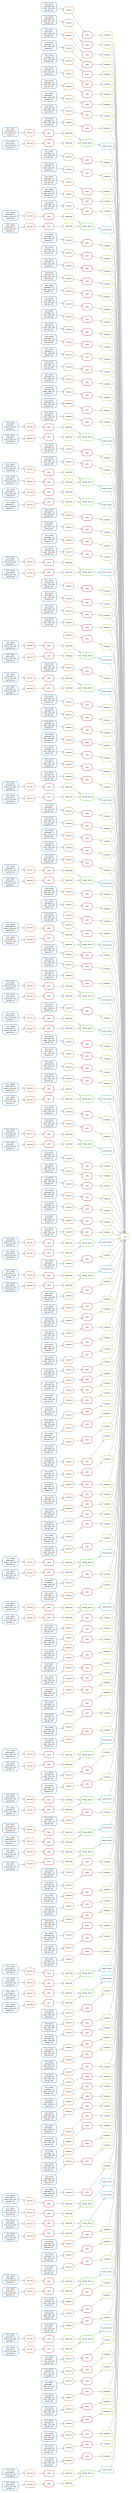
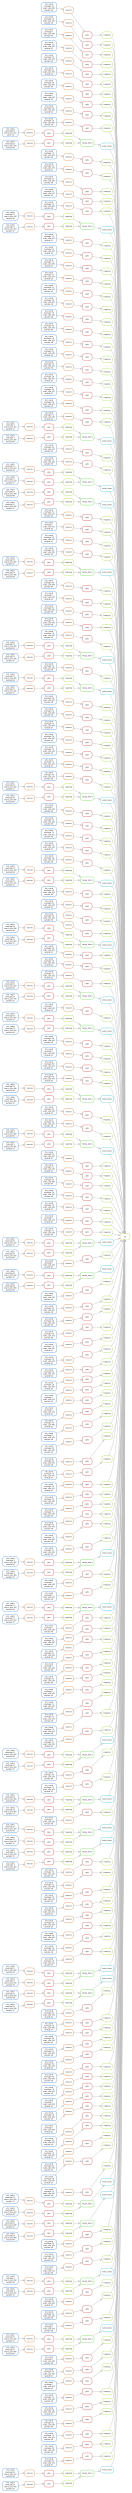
none -> (49, 635)
